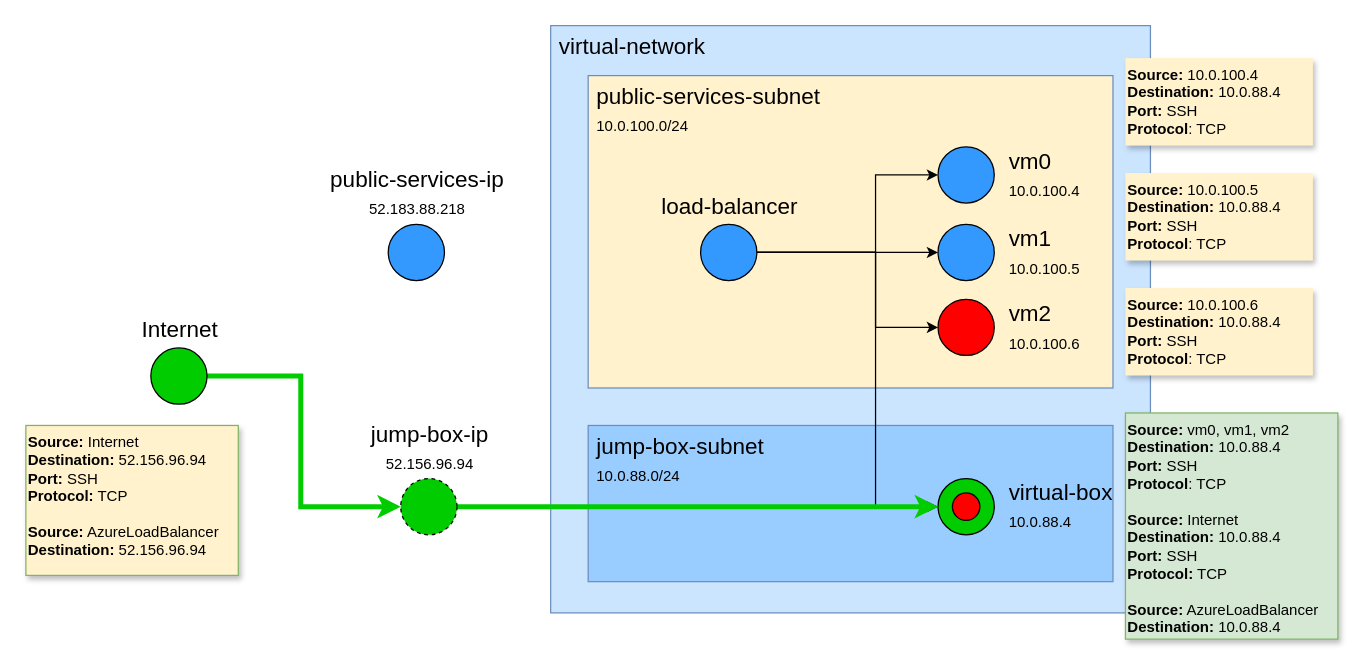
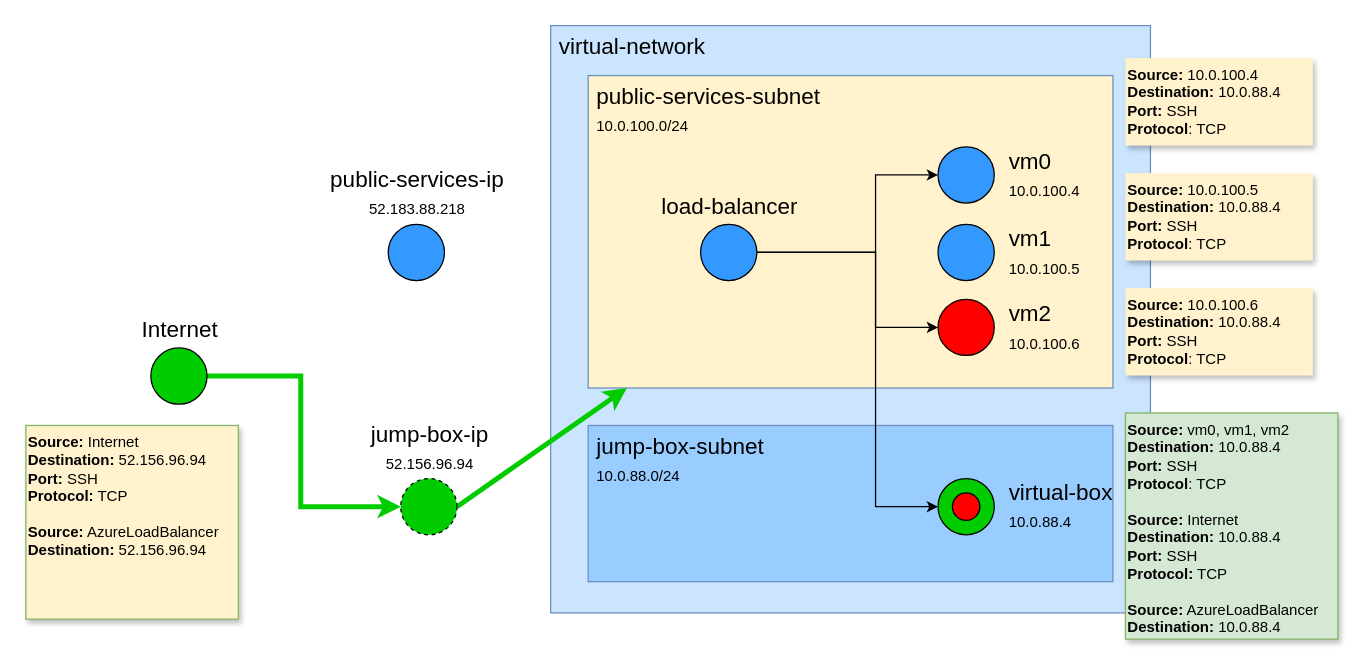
(904, 253) -> none
(132, 501) -> (132, 523)
(665, 507) -> (536, 452)
